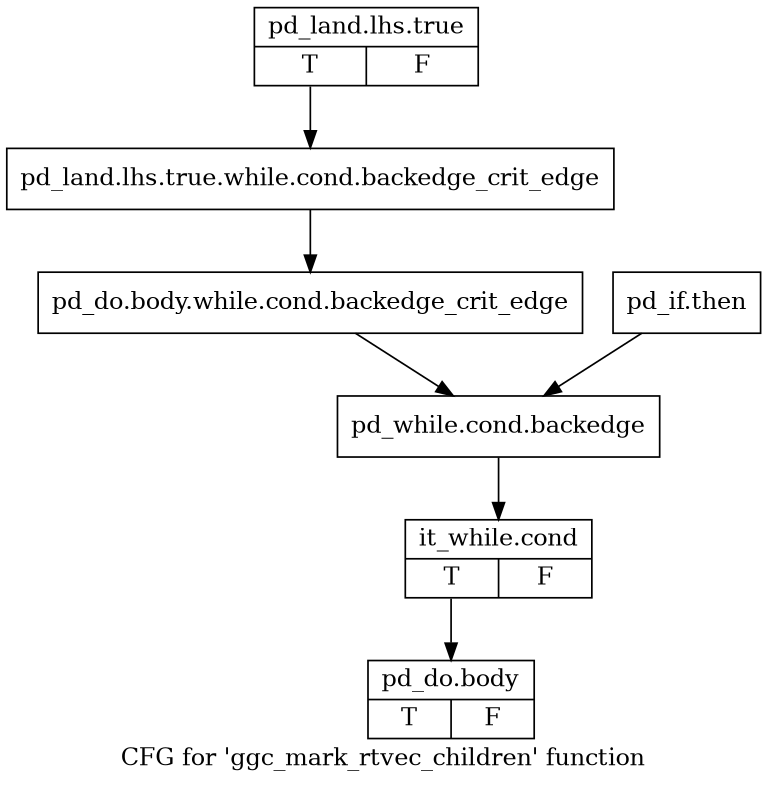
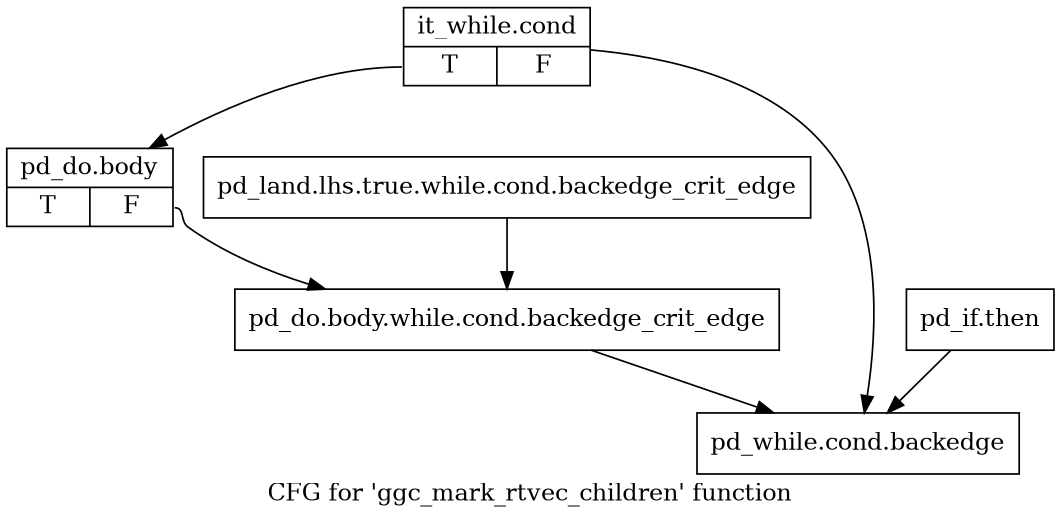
(366, 47) -> none
none -> (235, 255)
(499, 480) -> (825, 147)
